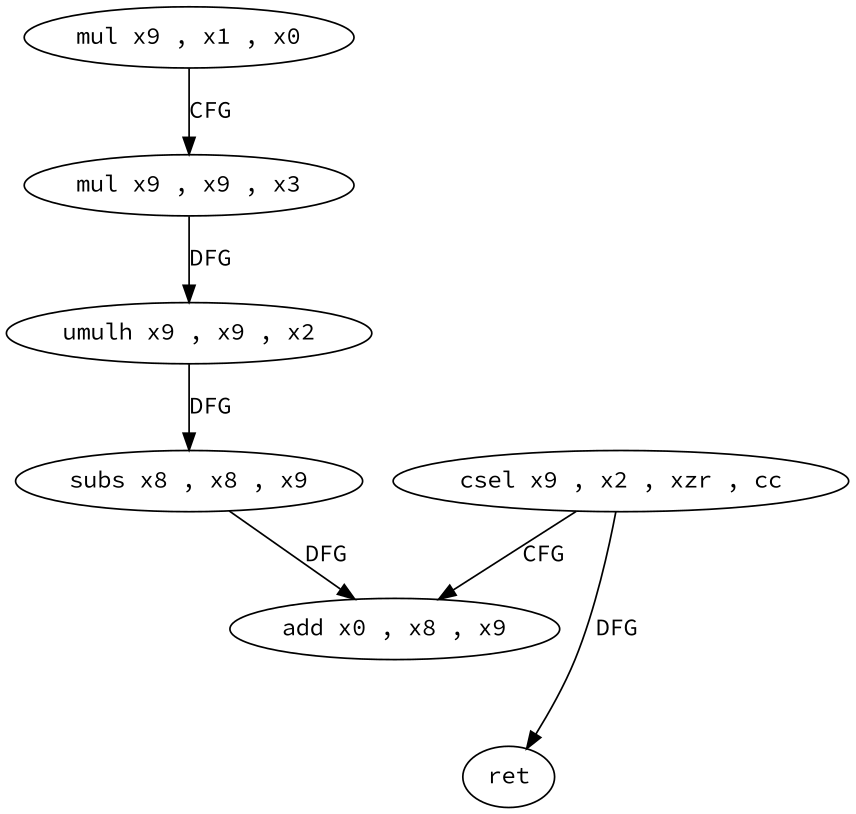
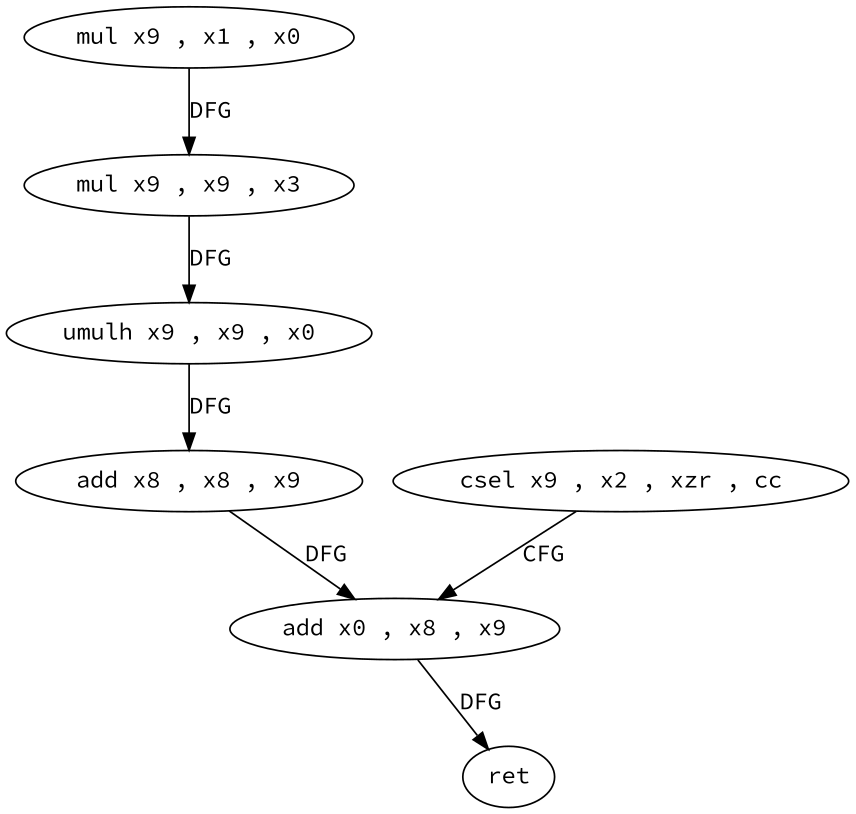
(210, 111) -> (210, 111)
(189, 333) -> (189, 333)
(189, 481) -> (189, 481)
(587, 627) -> (448, 698)
